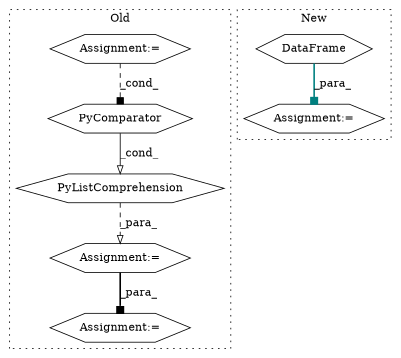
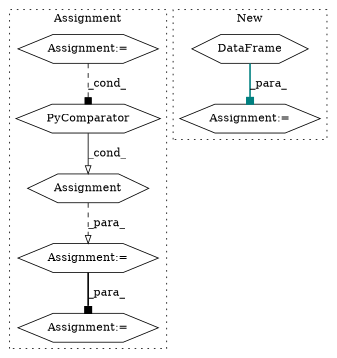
(120, 19) -> (88, 19)
(120, 188) -> (88, 188)
